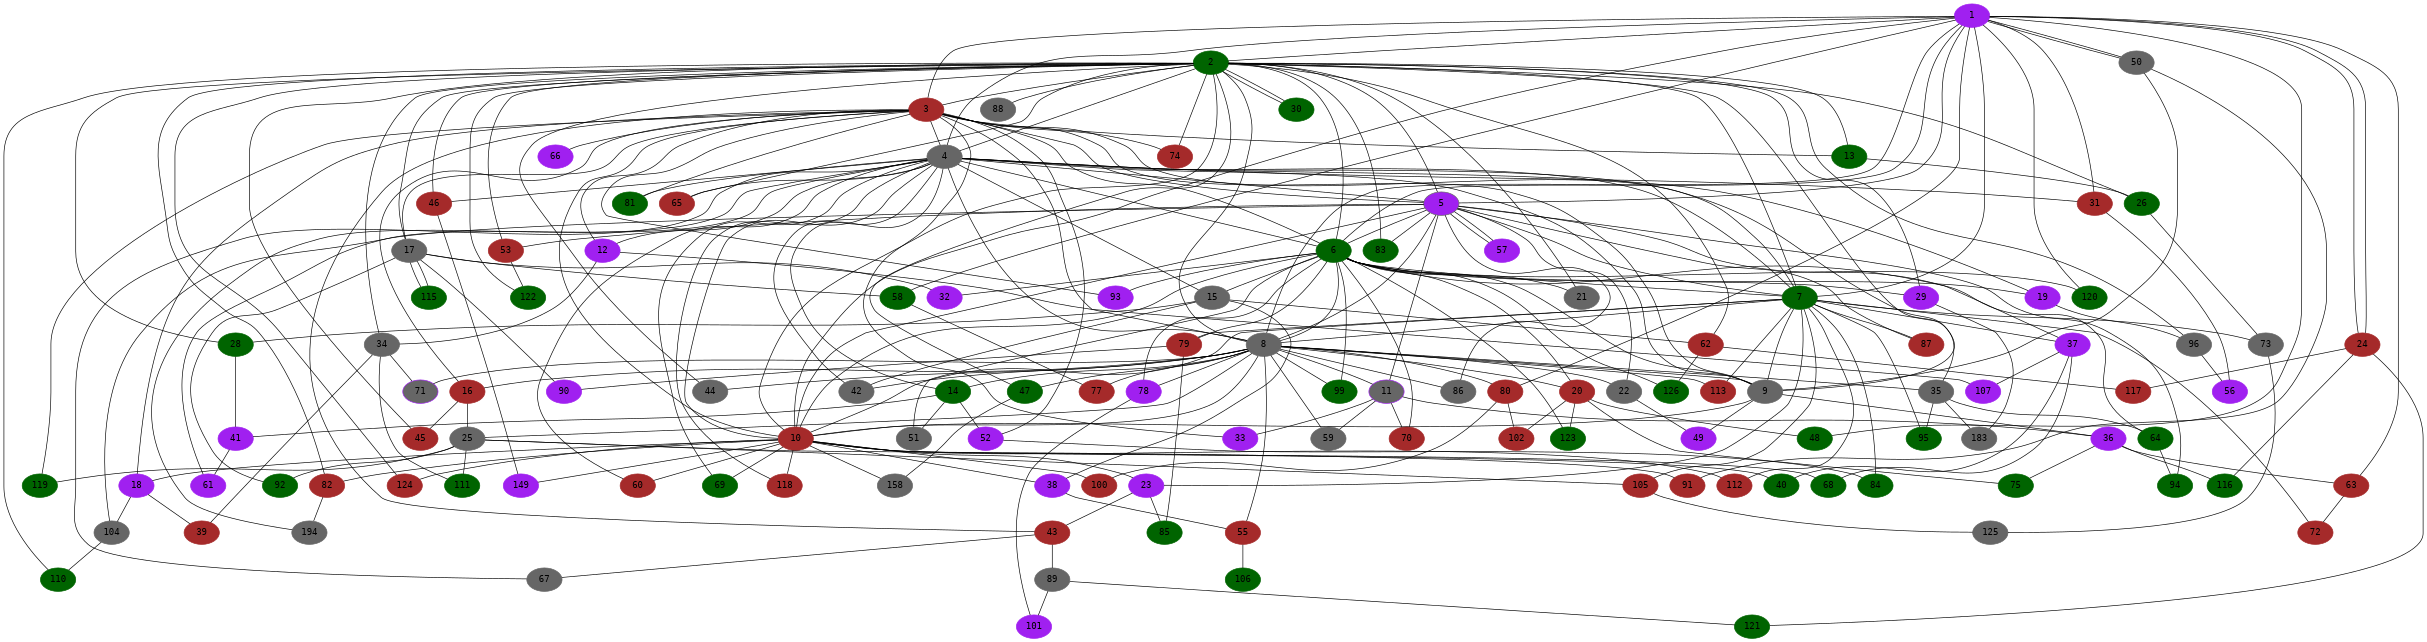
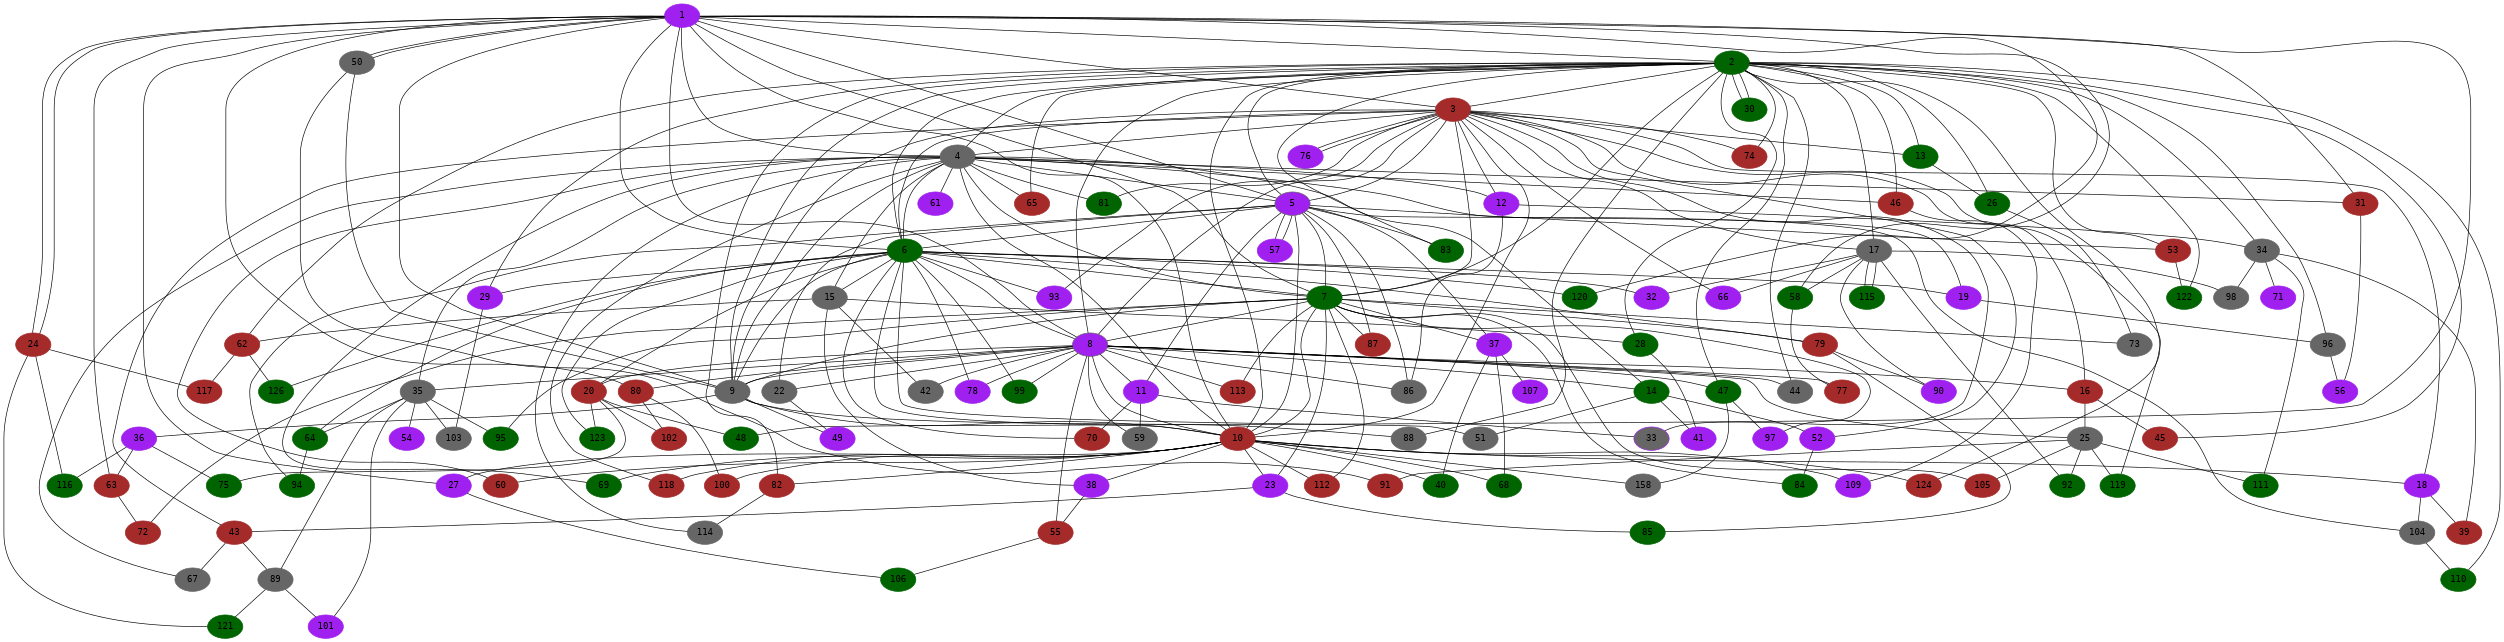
none -> (1306, 157)
none -> (400, 214)
(791, 237) -> none
none -> (1799, 274)
(1375, 290) -> none
(1582, 298) -> none
none -> (2231, 298)
(1043, 308) -> none
(1362, 331) -> (1436, 285)
(1264, 345) -> (1090, 345)
(840, 361) -> none
(420, 392) -> (2278, 298)
(1386, 392) -> (1141, 392)
none -> (938, 421)
(1746, 421) -> none
none -> (407, 439)
(1240, 439) -> (1652, 439)
none -> (1770, 439)
(1979, 439) -> (454, 439)
(224, 458) -> none
(1028, 476) -> (371, 507)
none -> (330, 480)
none -> (454, 486)
(521, 486) -> (1853, 486)
(309, 533) -> (705, 533)
(1990, 533) -> none
